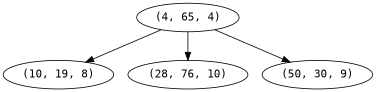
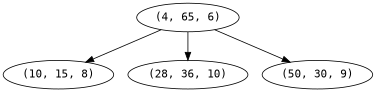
(188, 17) -> (188, 17)
(58, 75) -> (58, 75)
(188, 75) -> (188, 75)
